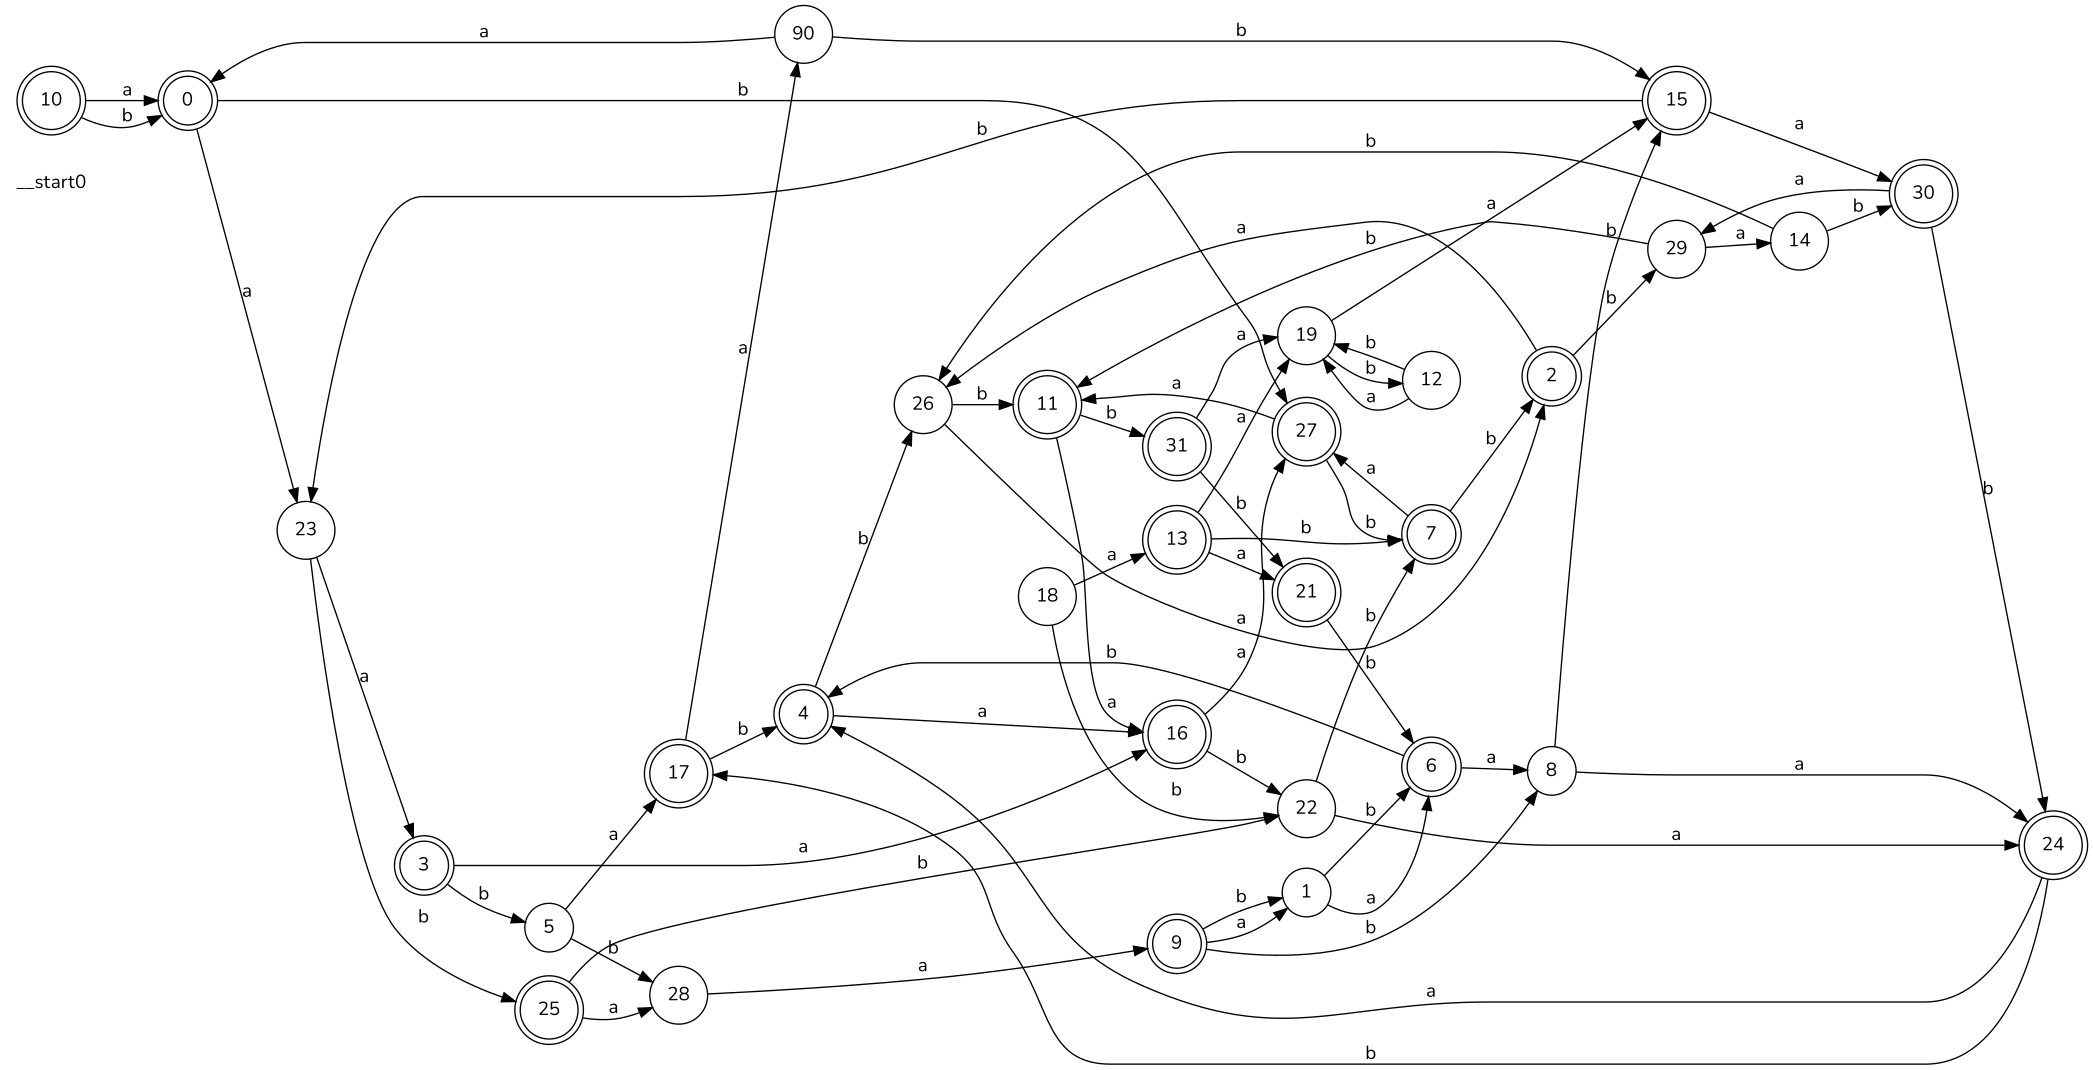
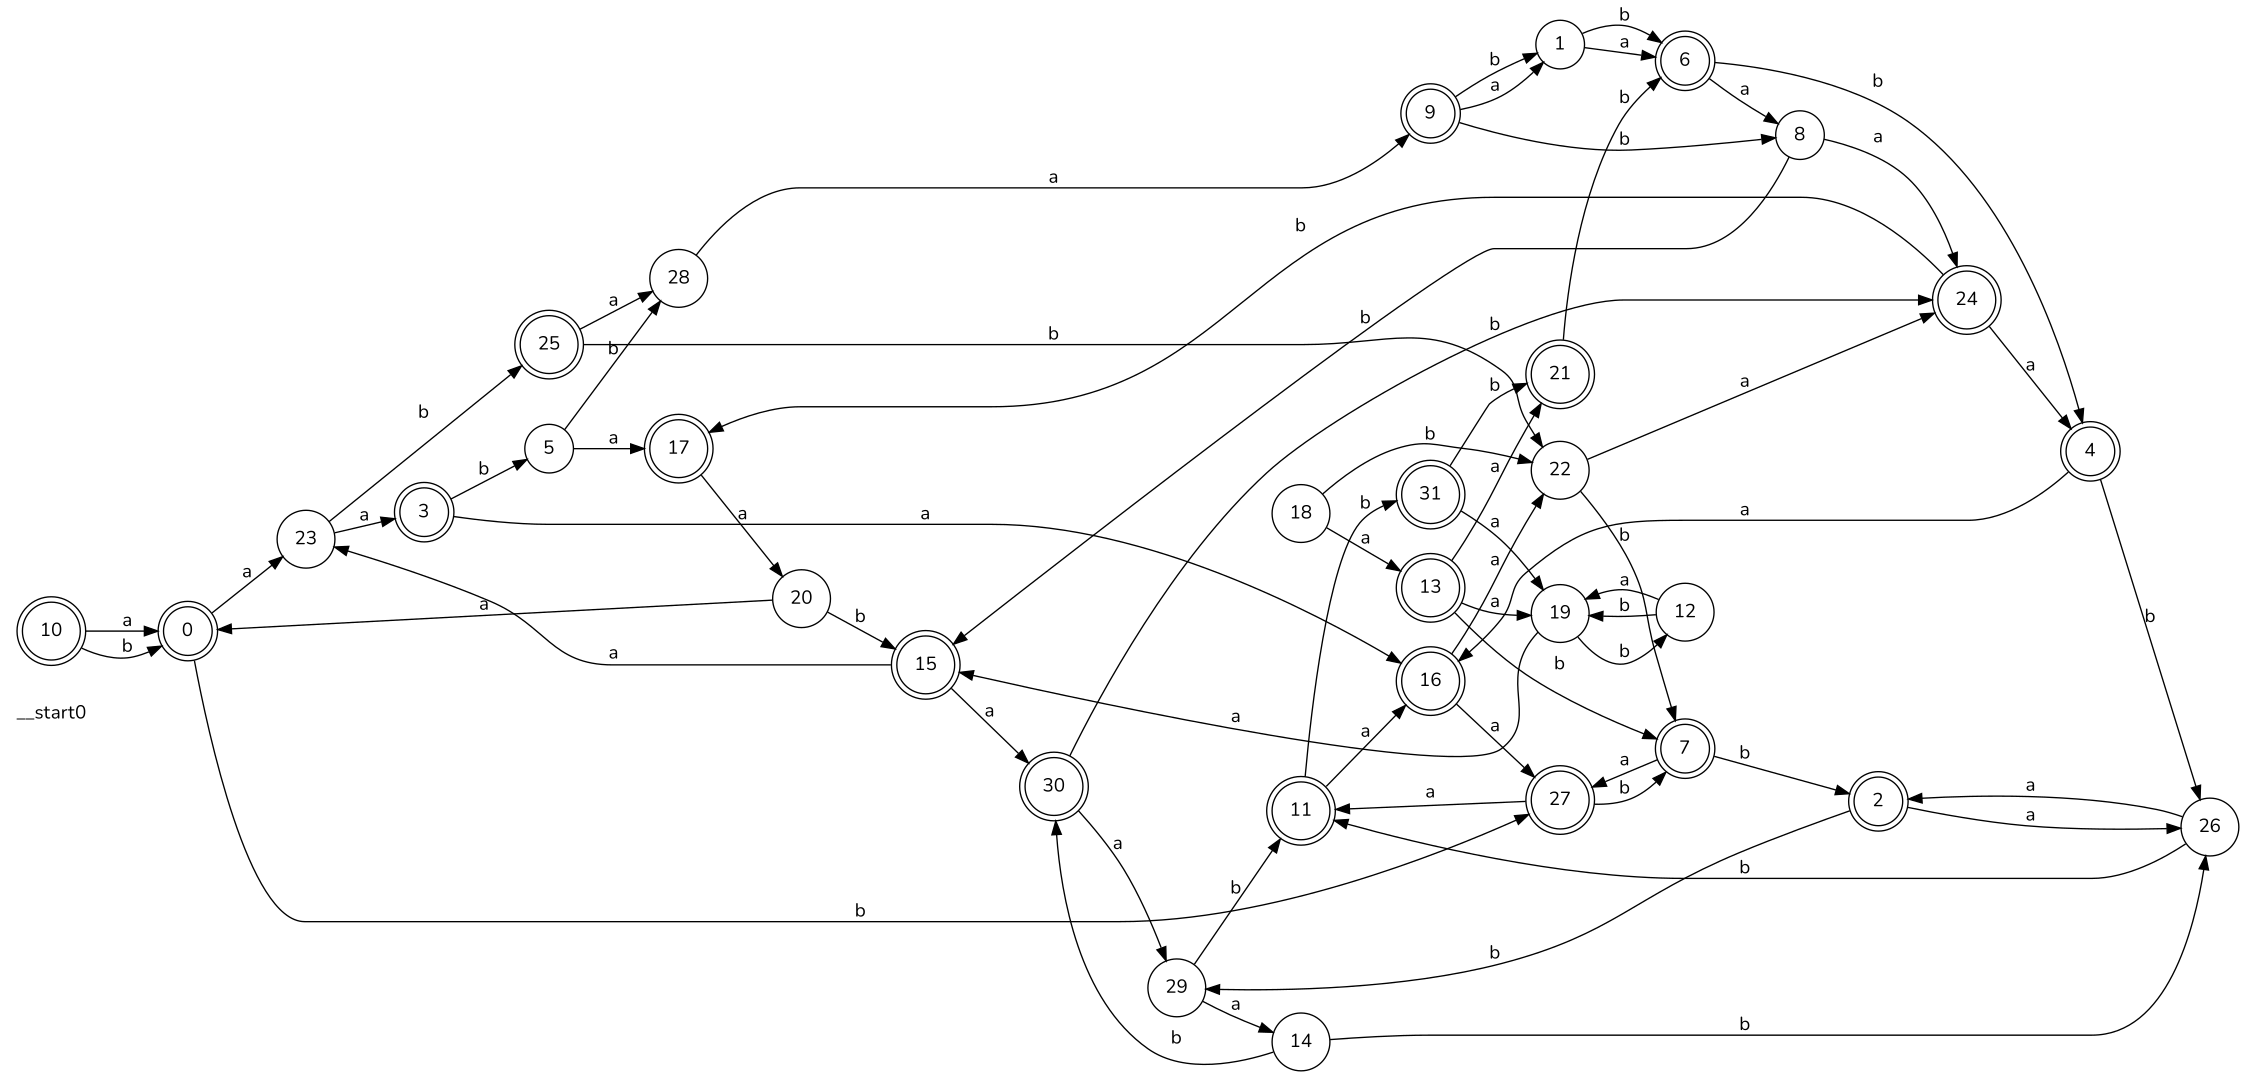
(804, 34) -> (802, 599)
(983, 130) -> (614, 653)
(737, 746) -> none
(1242, 758) -> (1495, 560)
